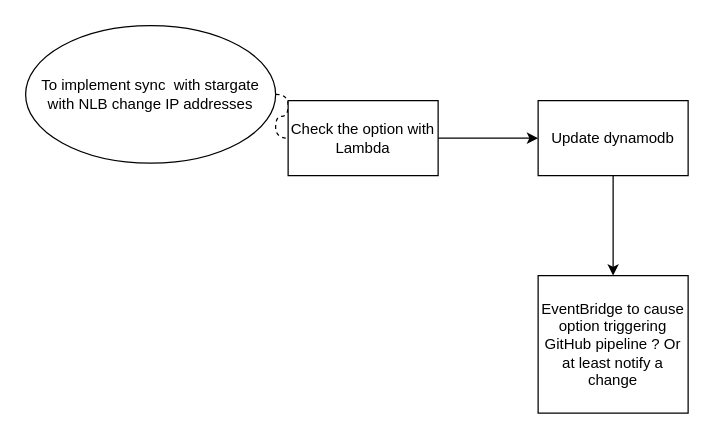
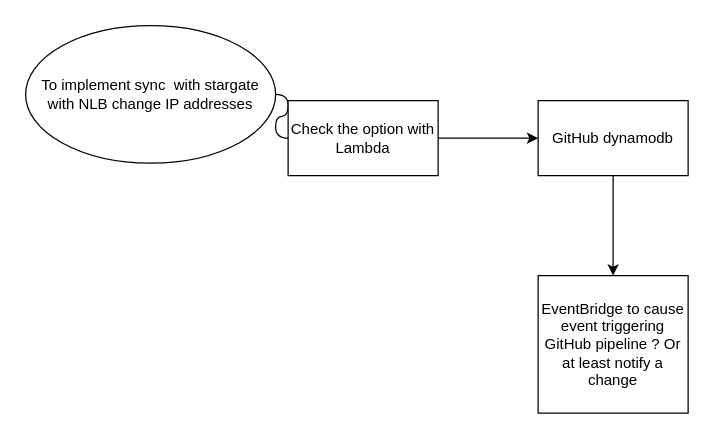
(281, 116) -> (281, 116)
(613, 138) -> (613, 138)
(613, 344) -> (613, 344)
